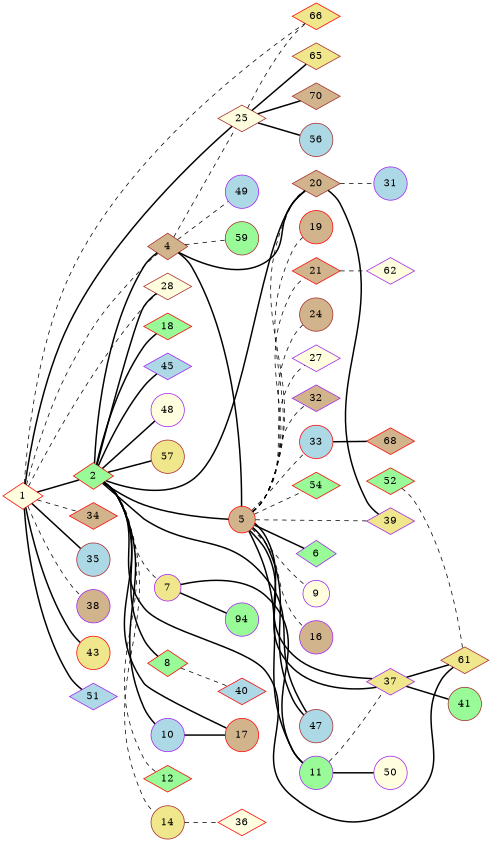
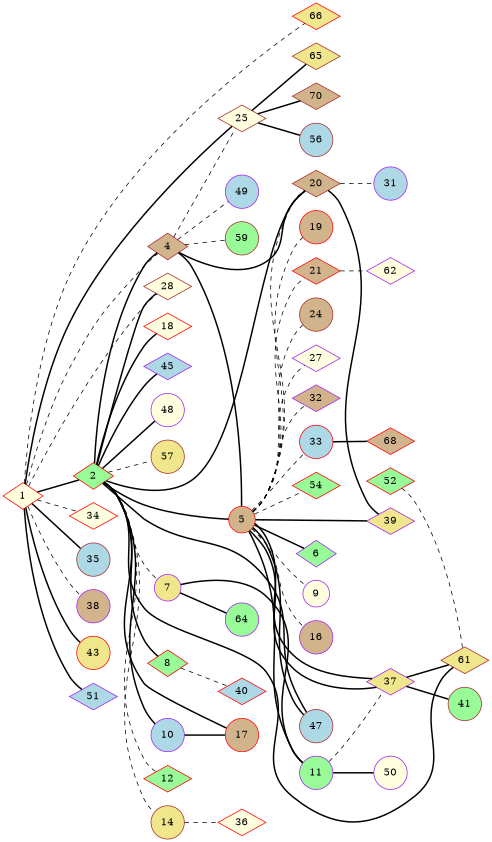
(273, 63) -> none
(168, 326) -> (168, 326)
(130, 467) -> (130, 467)
(93, 516) -> (93, 516)
(311, 520) -> (311, 520)
(242, 620) -> (242, 620)
